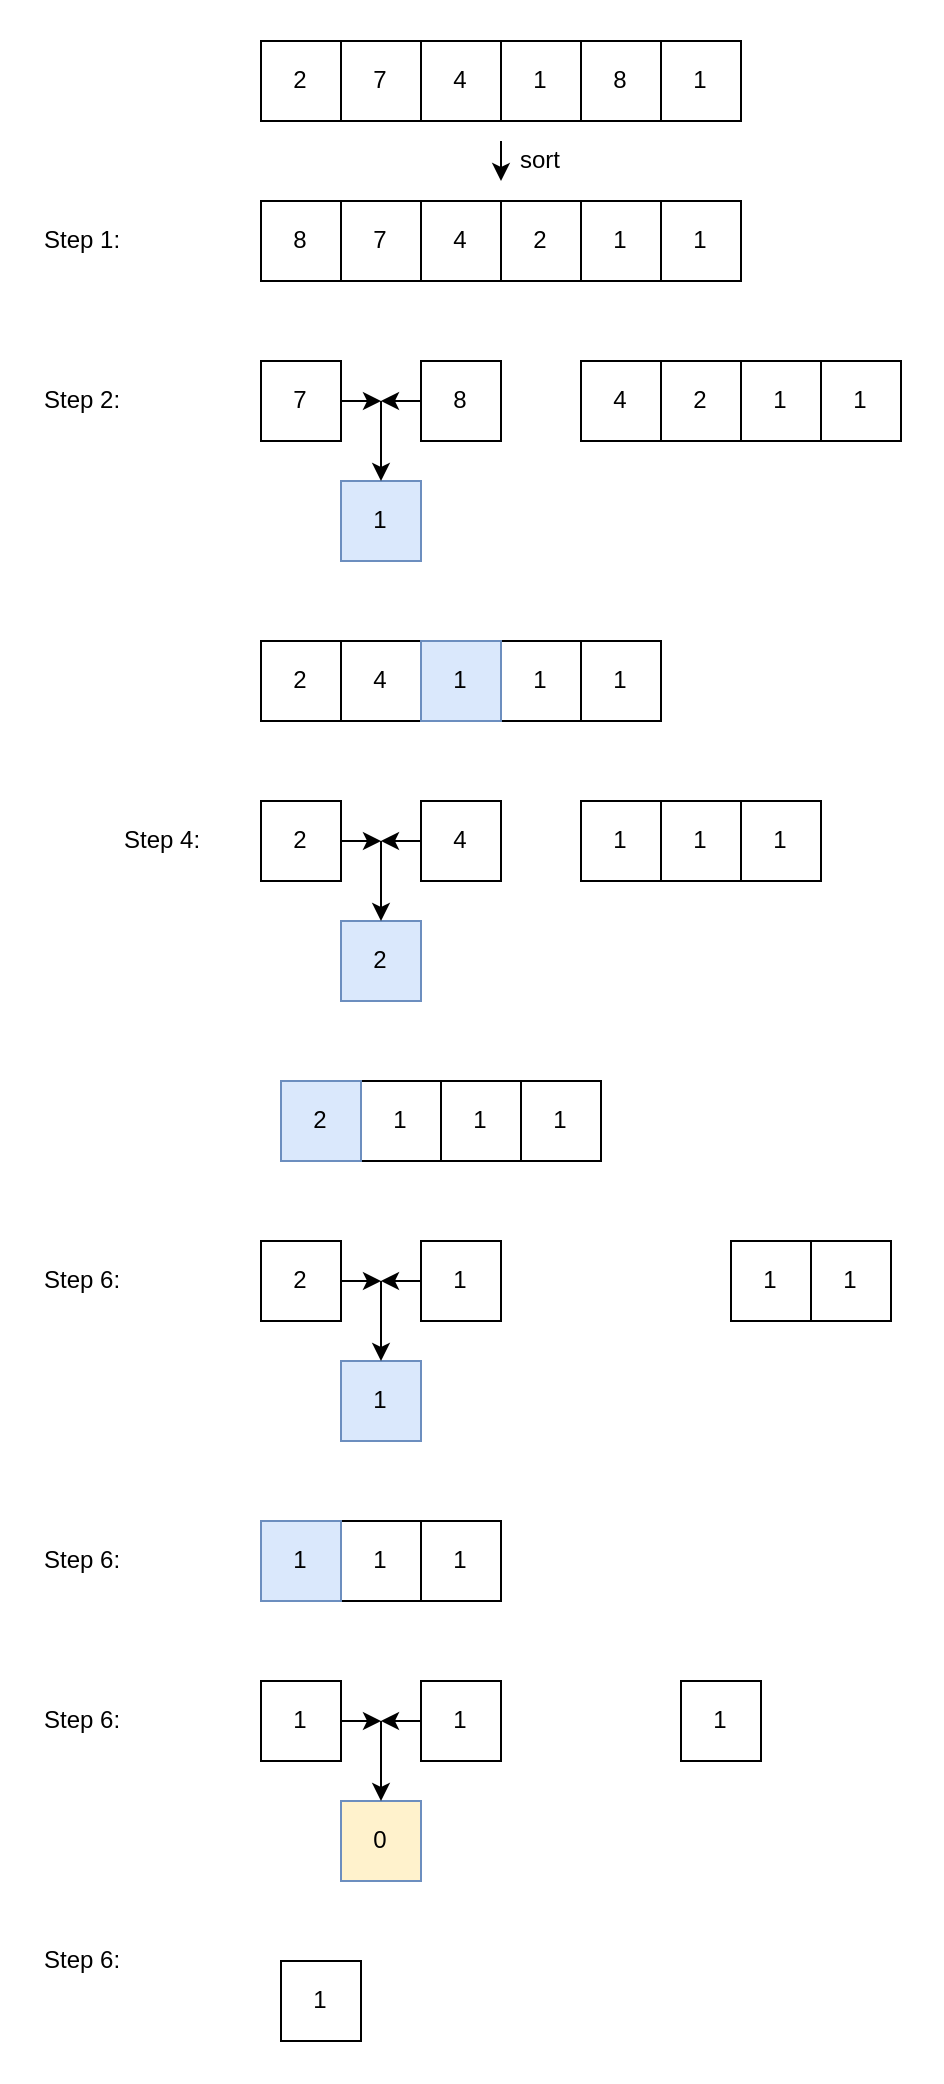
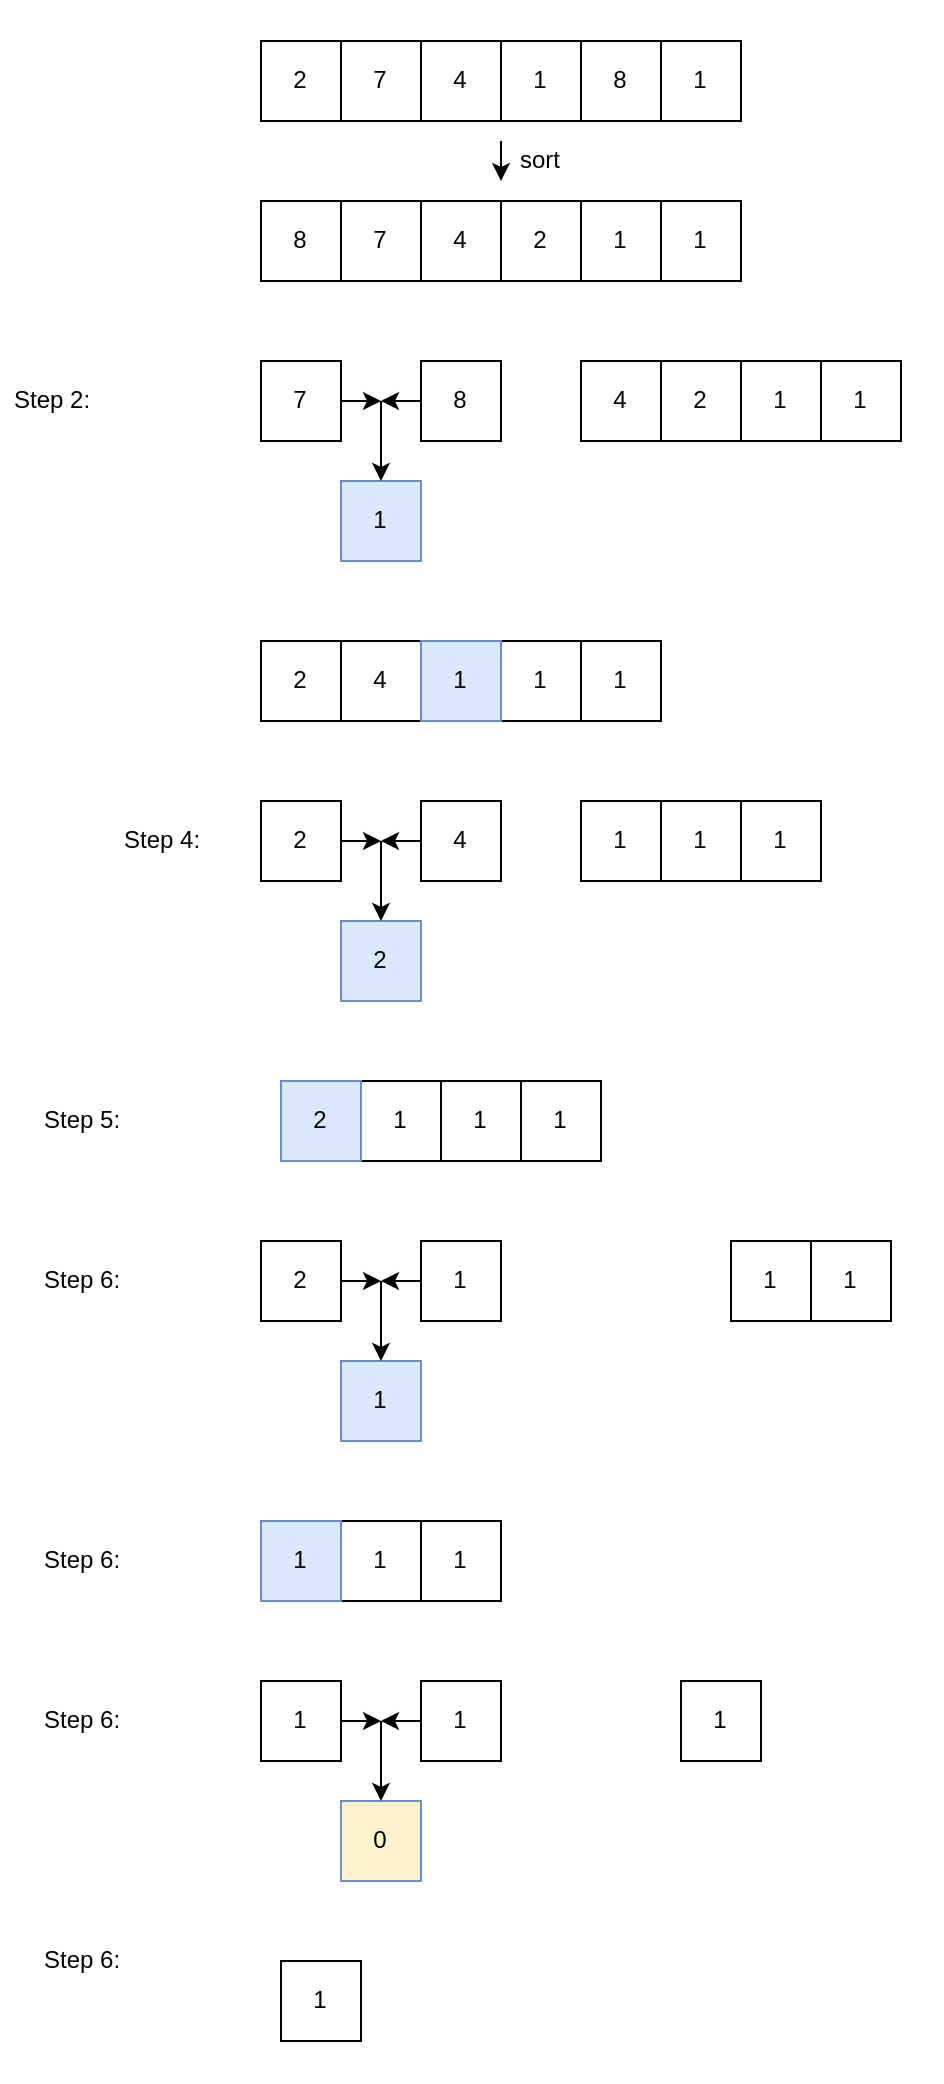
(91, 241) -> none
(91, 401) -> (61, 401)
none -> (91, 1121)
